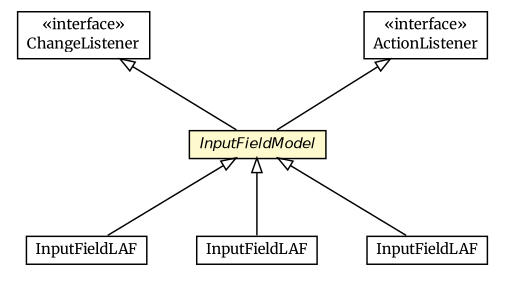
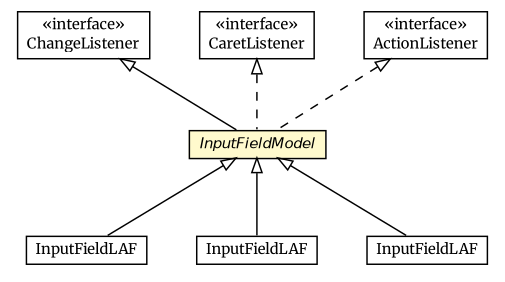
none -> (257, 35)
(327, 98) -> (327, 98)
